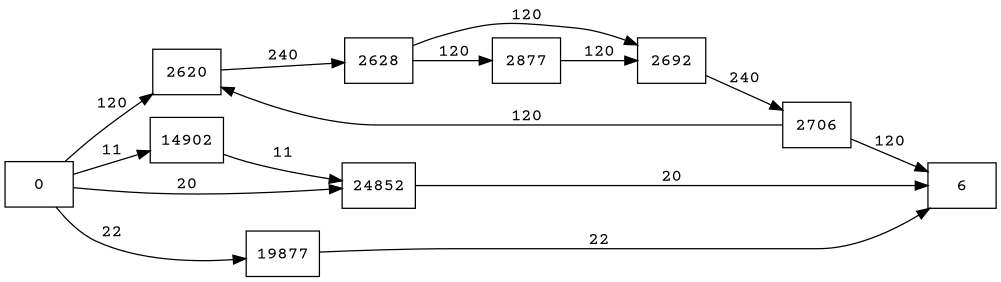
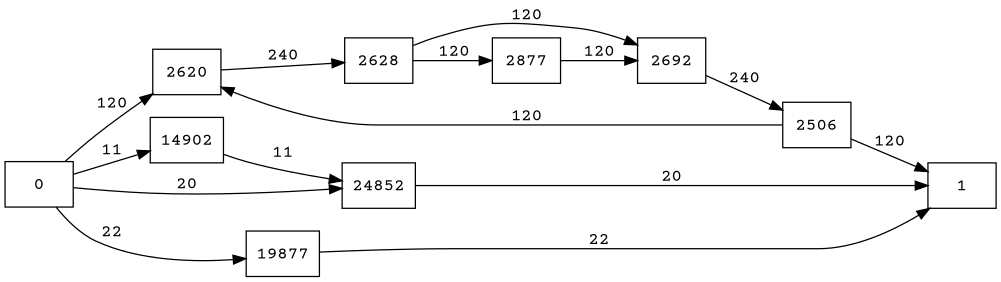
(817, 125) -> (817, 125)
(962, 186) -> (962, 186)
